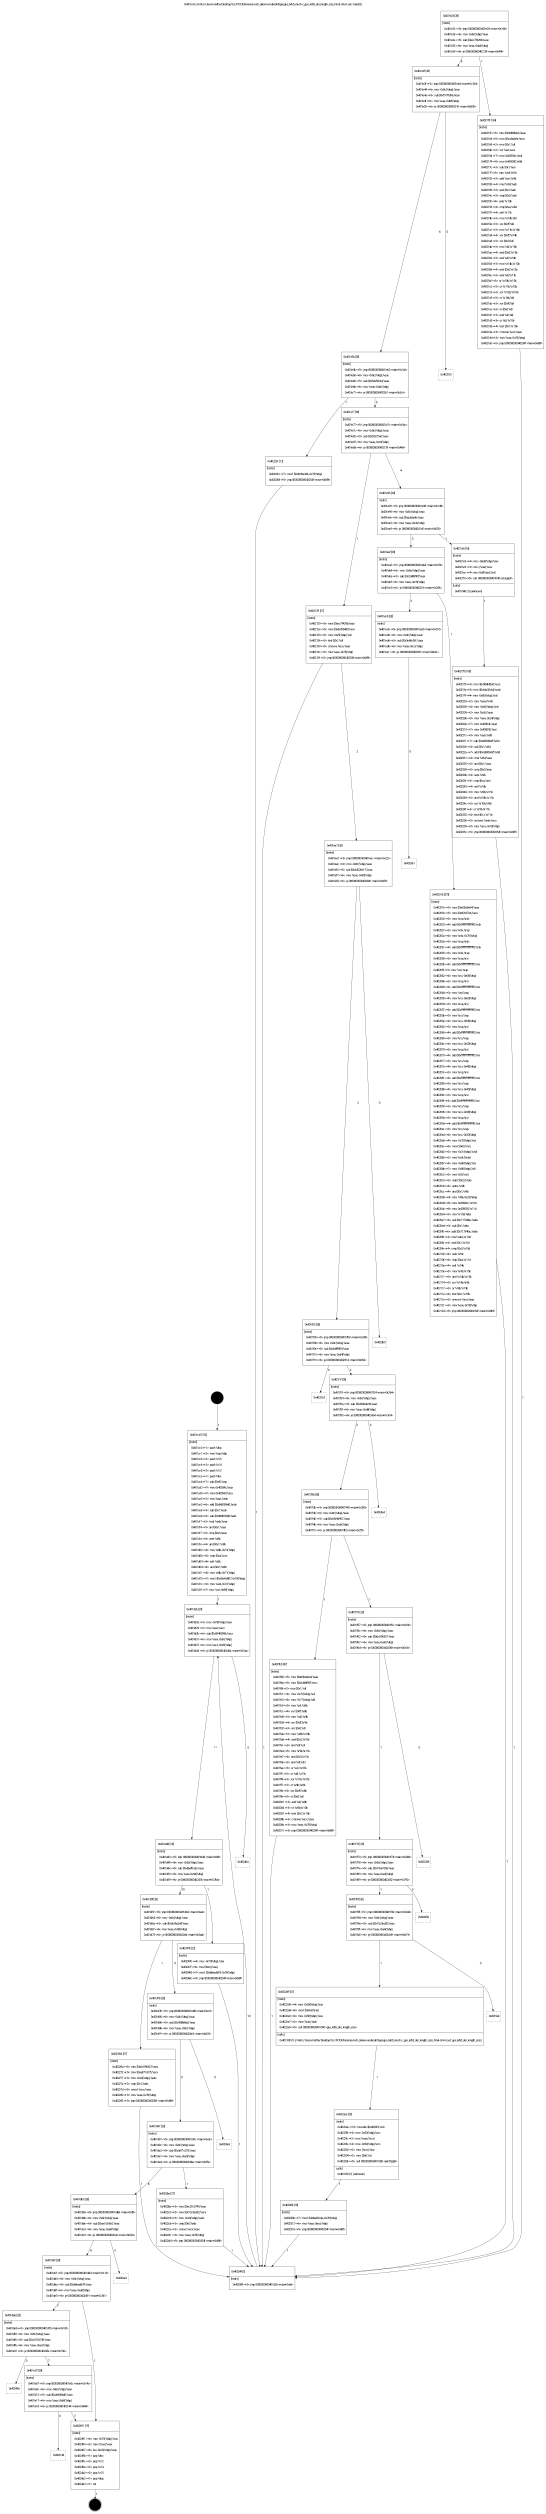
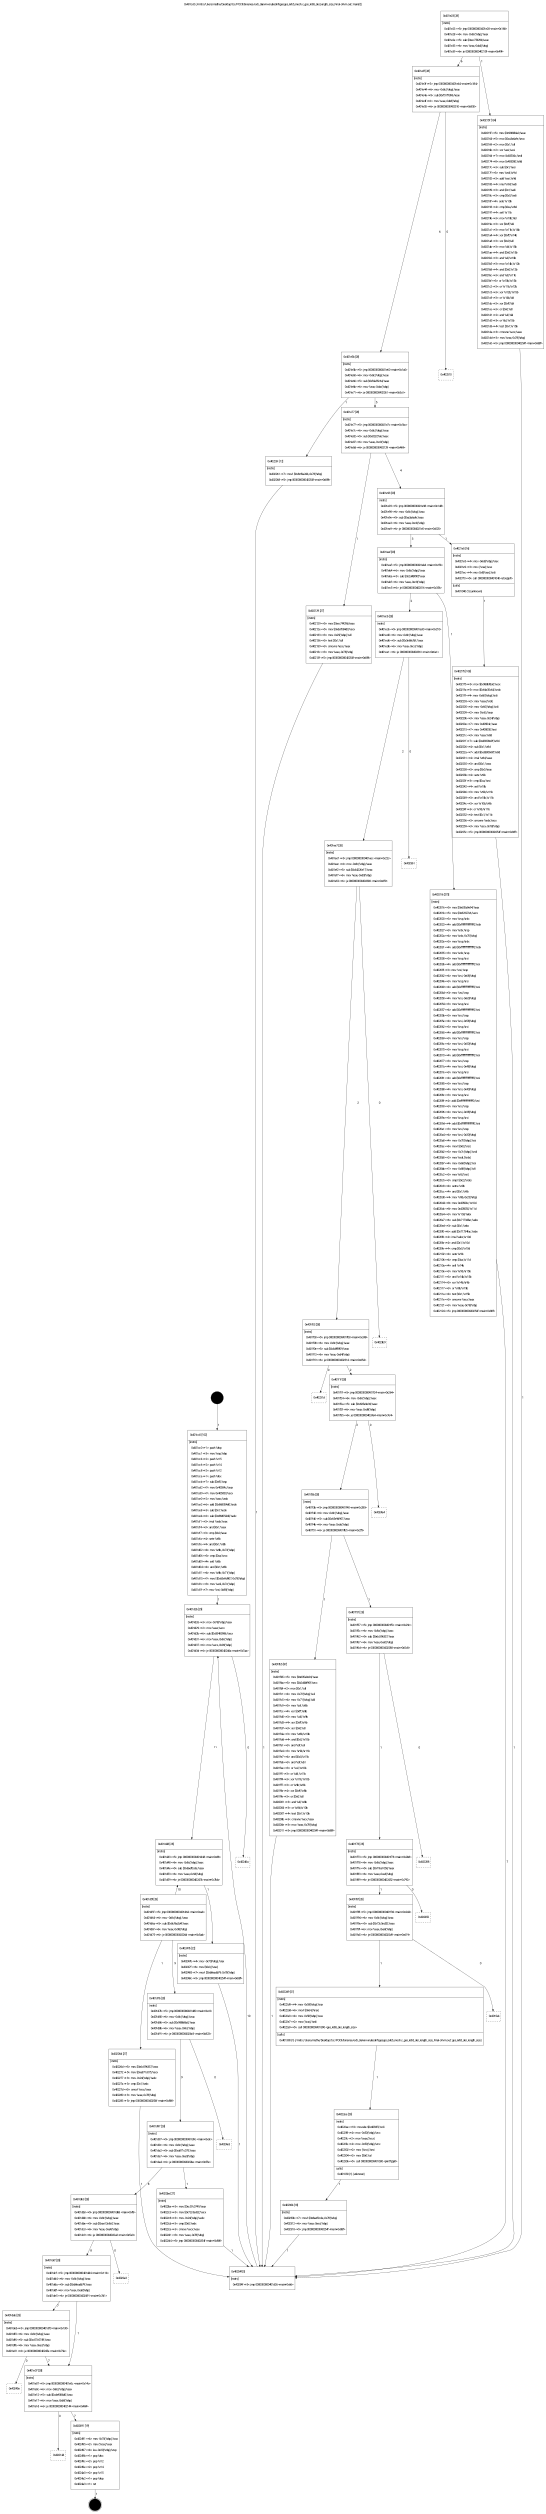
(349, 751) -> (384, 748)
(181, 1889) -> (176, 1891)
(93, 2360) -> (75, 2333)
